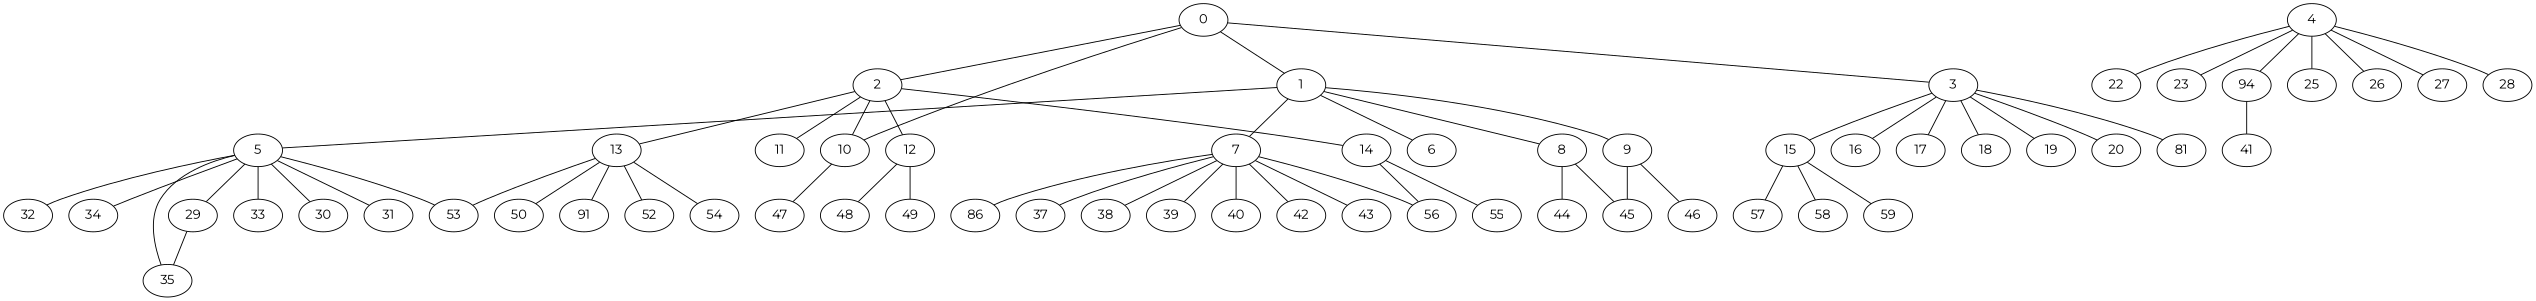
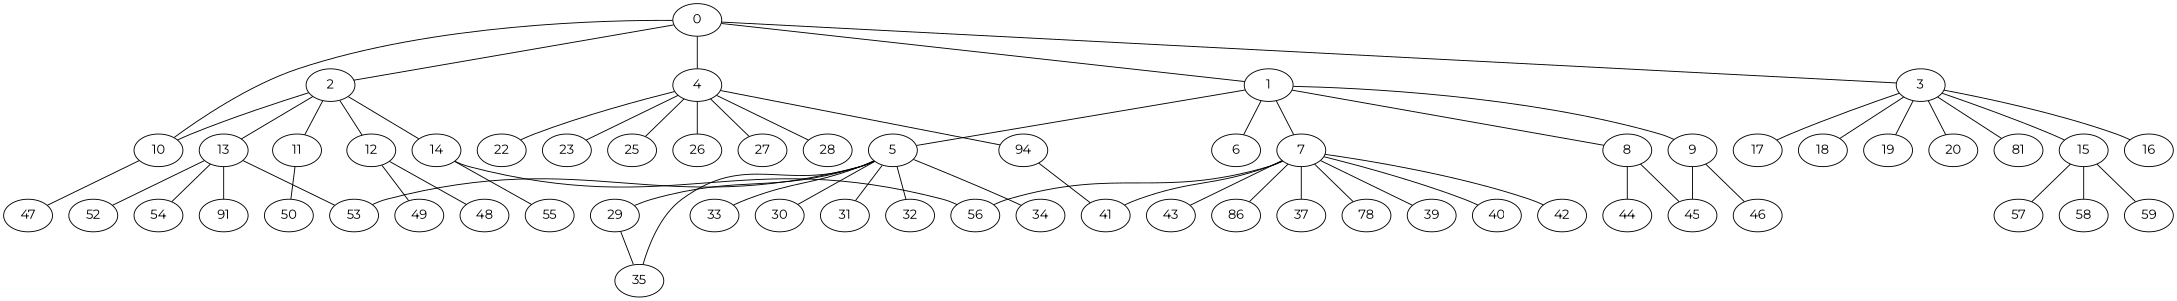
none -> (697, 53)
(568, 183) -> (293, 179)
none -> (1179, 187)
(1106, 216) -> (1366, 216)
